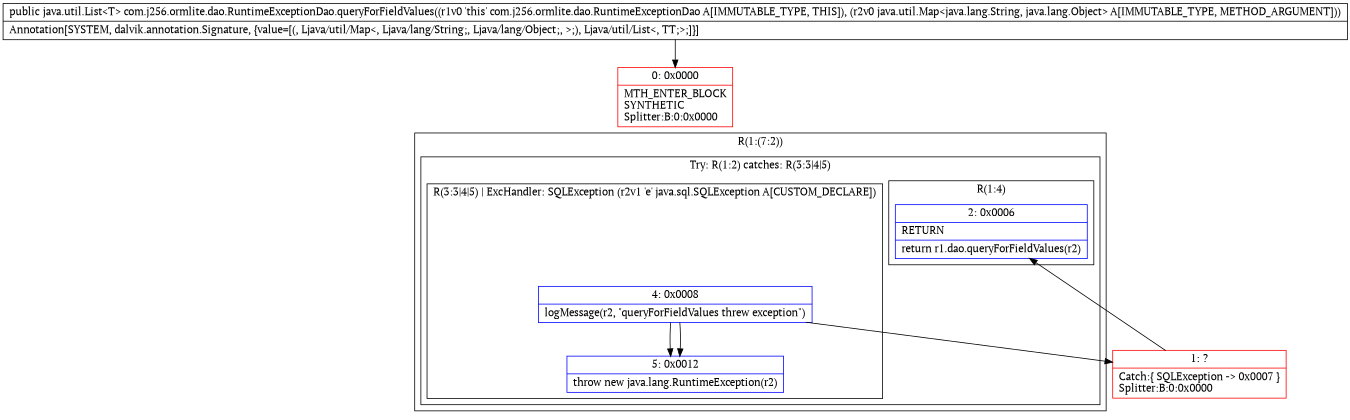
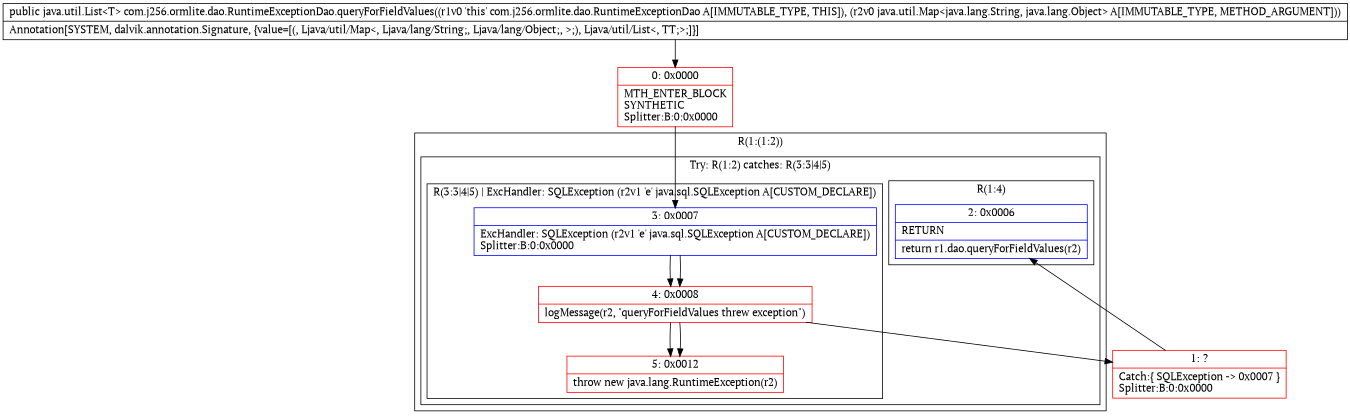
(760, 142) -> (760, 142)
none -> (675, 232)
(675, 304) -> (675, 304)
(675, 374) -> (675, 374)
